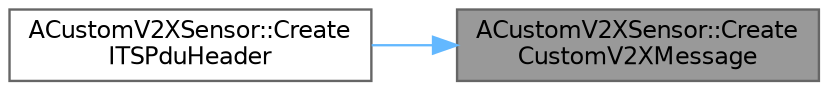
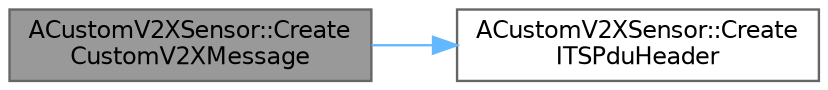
(402, 45) -> (402, 45)
